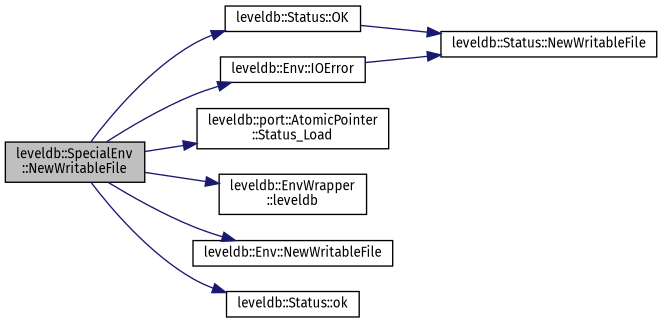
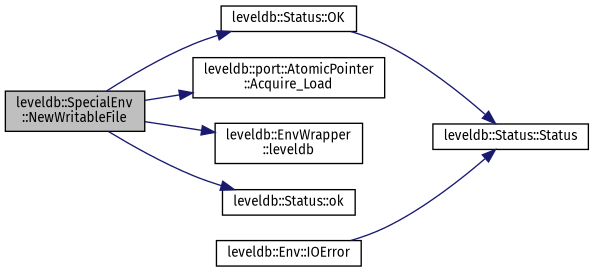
(549, 44) -> (511, 137)
(160, 110) -> none
(293, 129) -> (289, 78)
(293, 253) -> none
